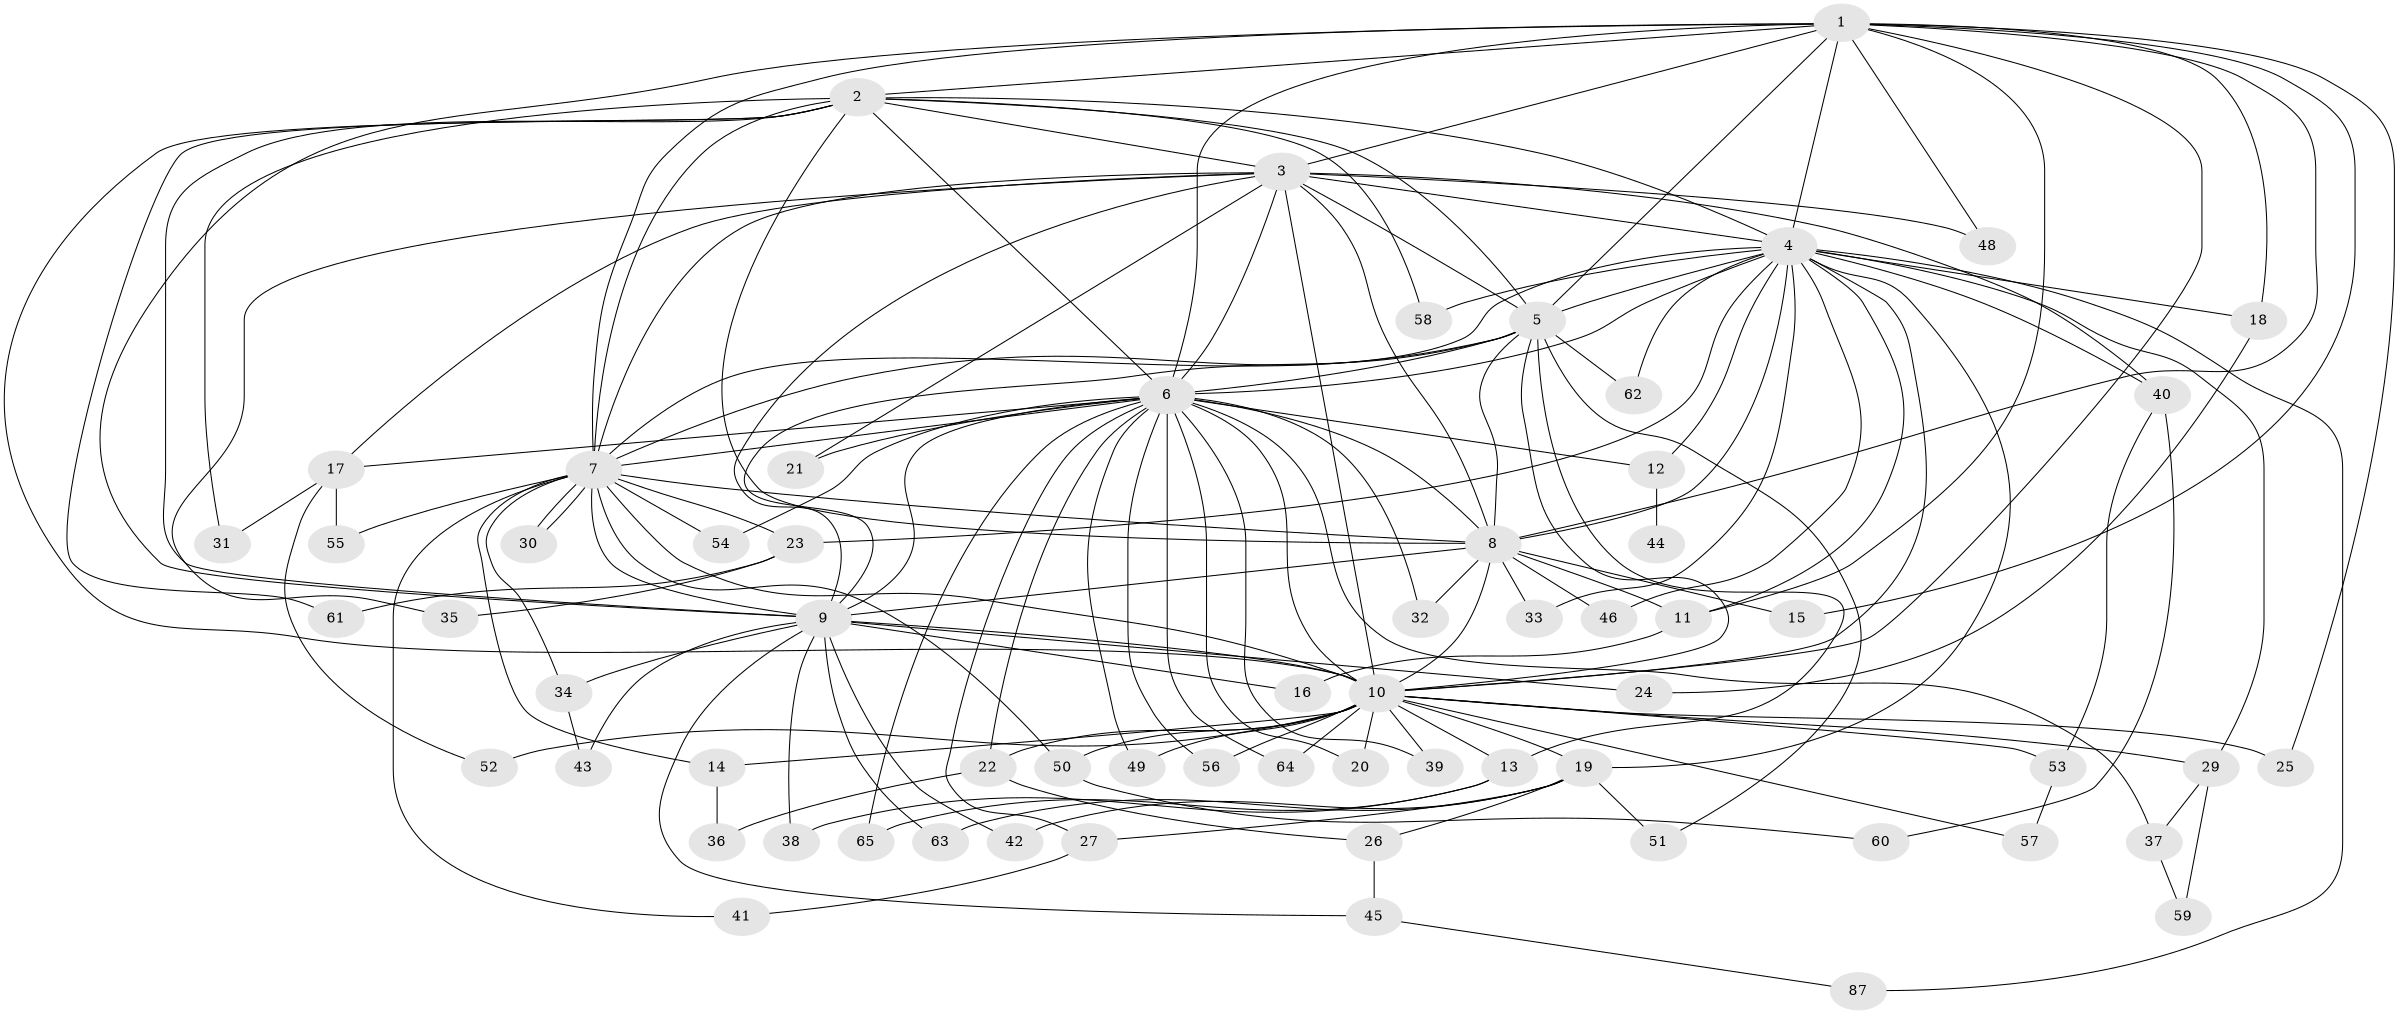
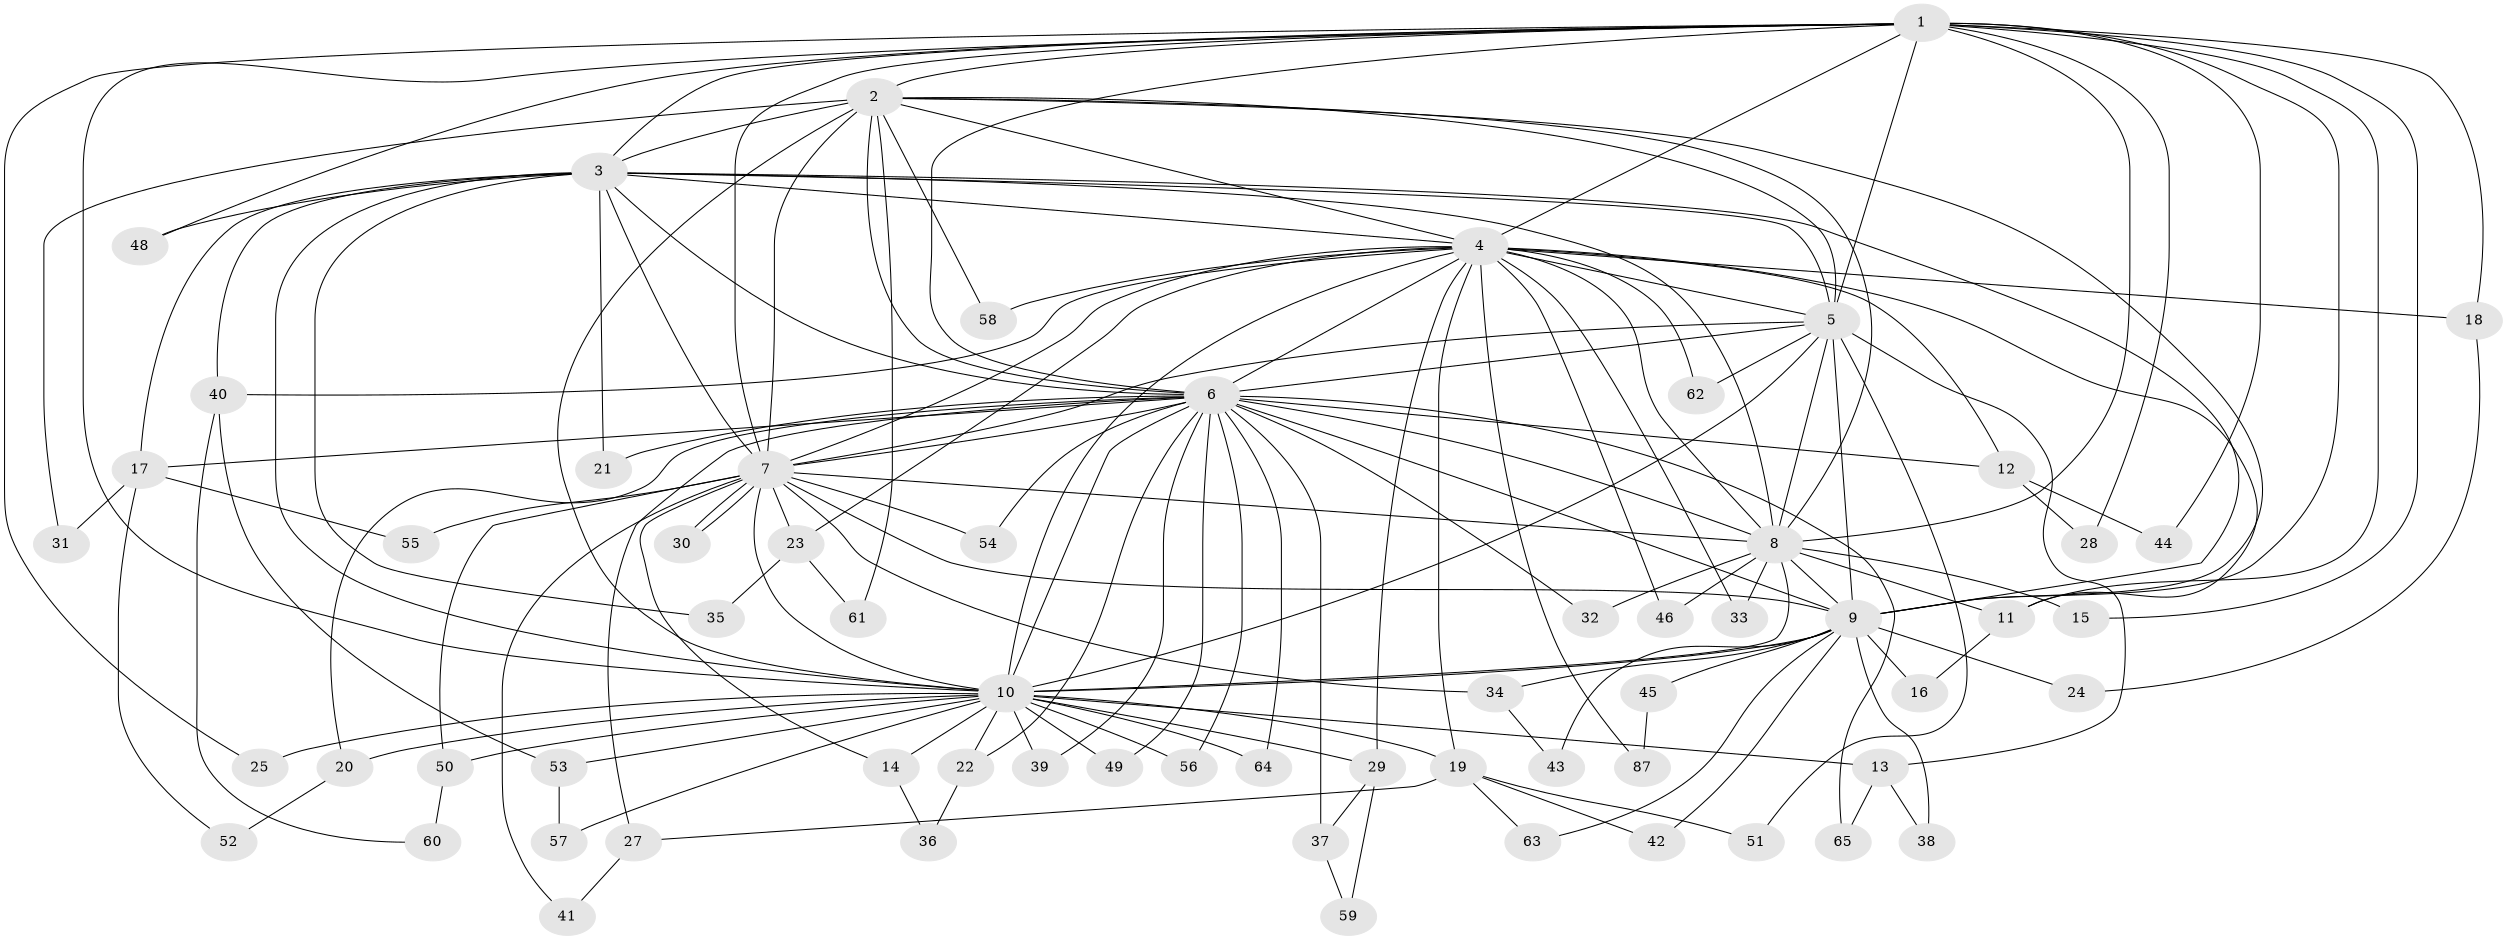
none -> (2260, 171)
none -> (2090, 544)
(936, 739) -> (287, 805)
(1374, 842) -> none
